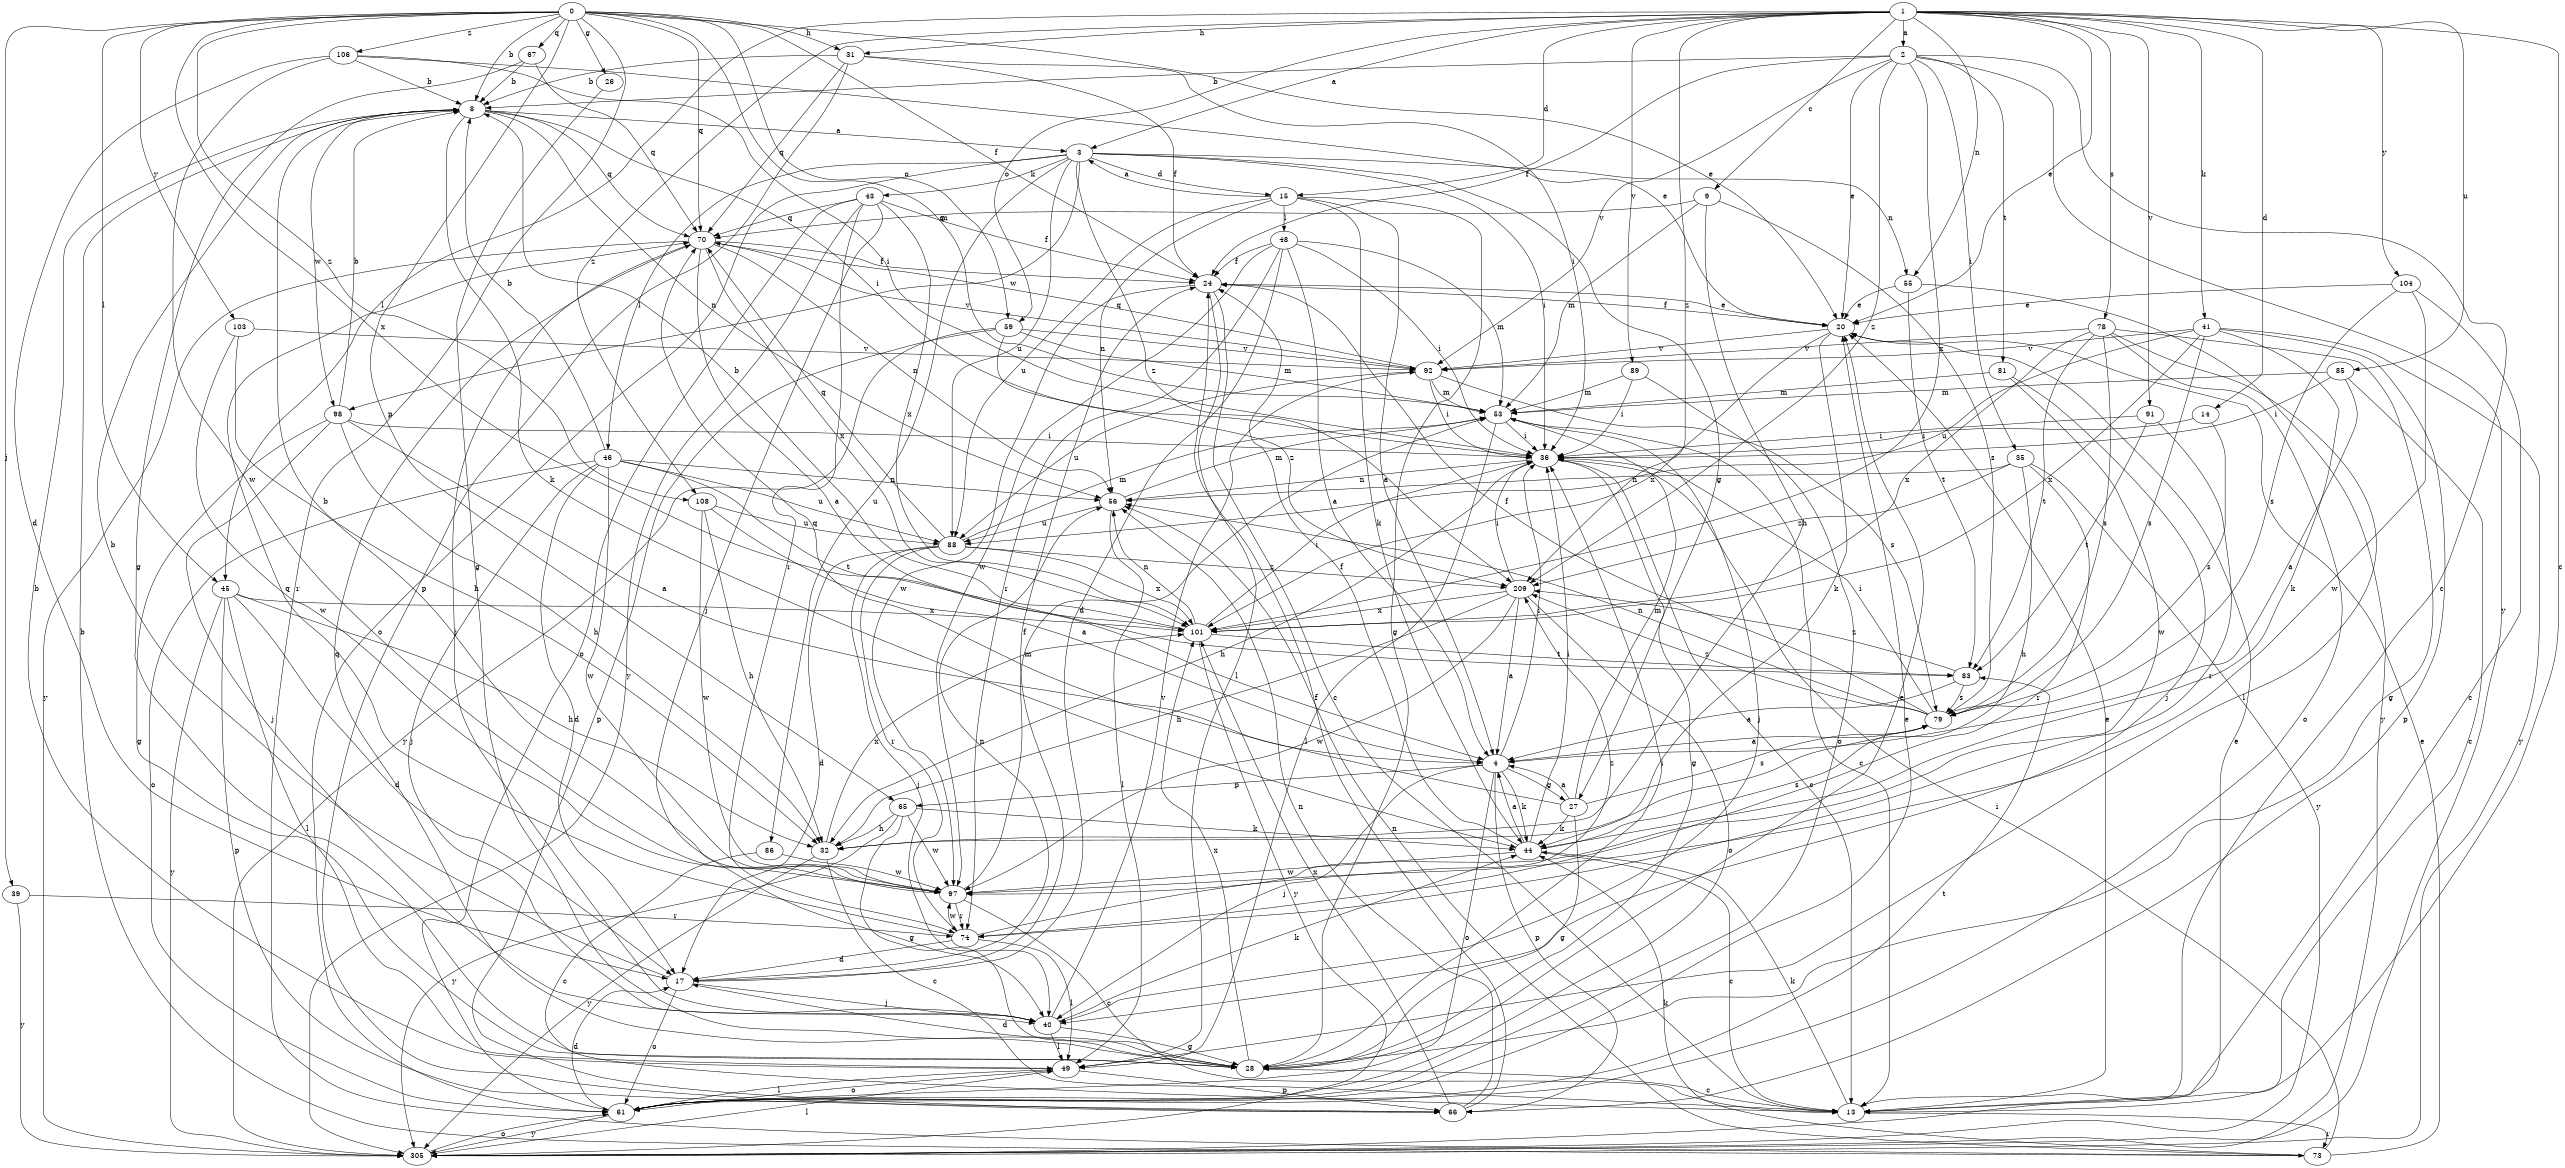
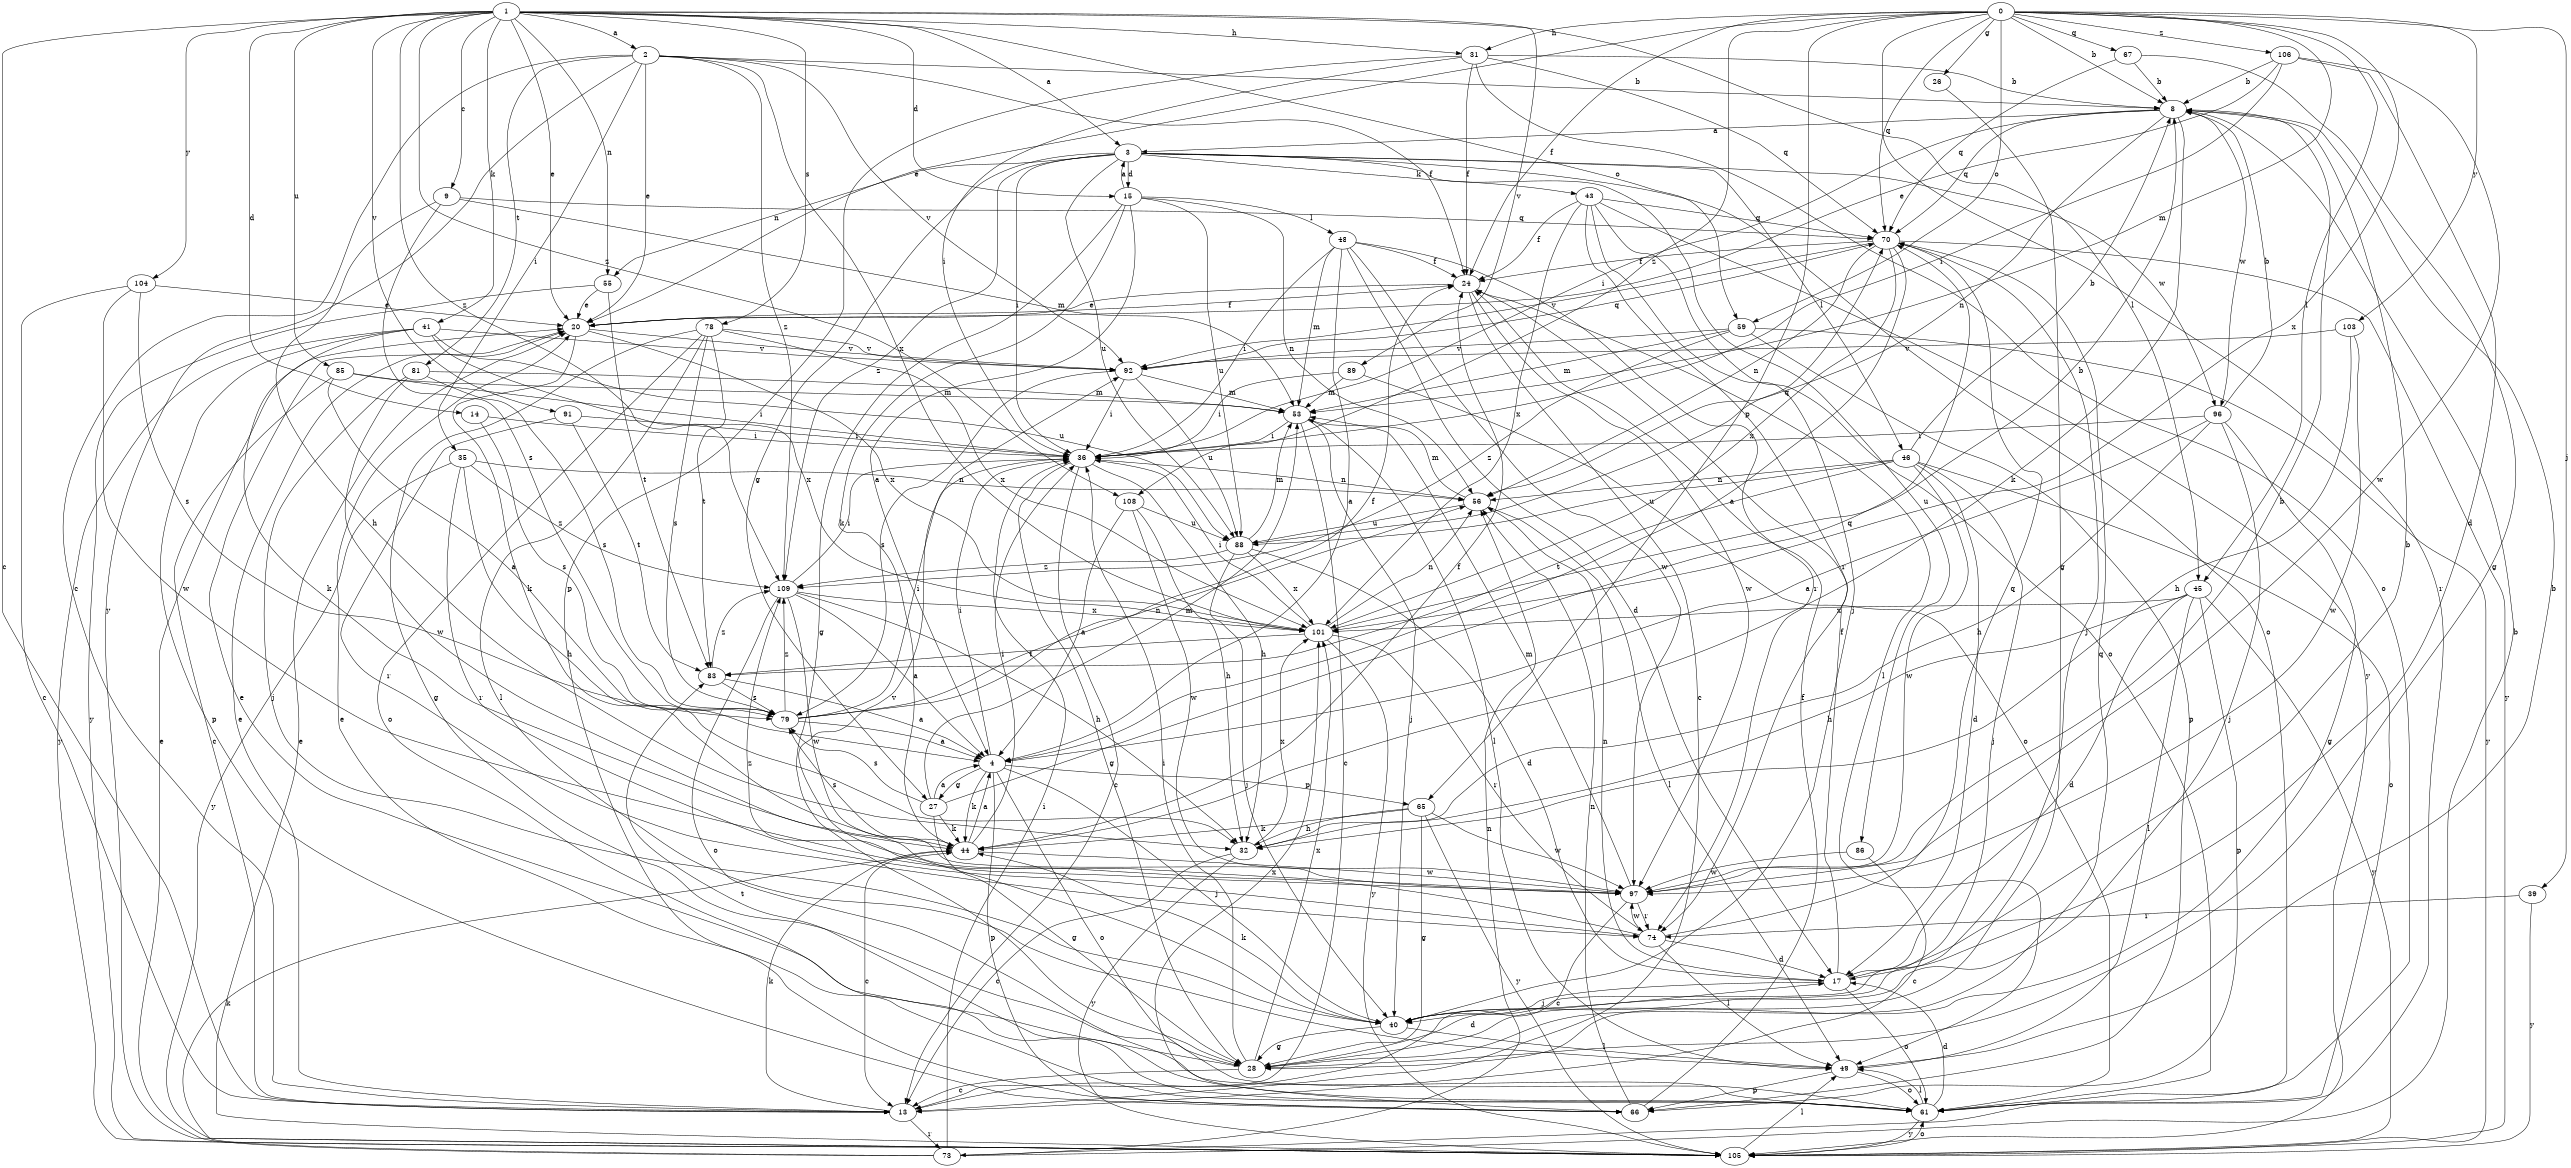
(338, 415) -> (2218, 415)
none -> (2322, 522)
(2136, 554) -> (603, 555)
(1520, 589) -> (784, 589)
(886, 738) -> (1479, 768)
(417, 1156) -> (1735, 1156)
